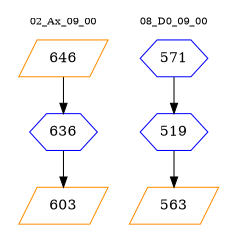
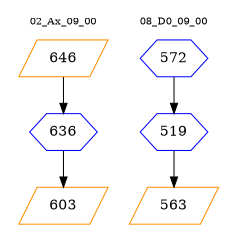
(174, 58) -> (174, 58)
